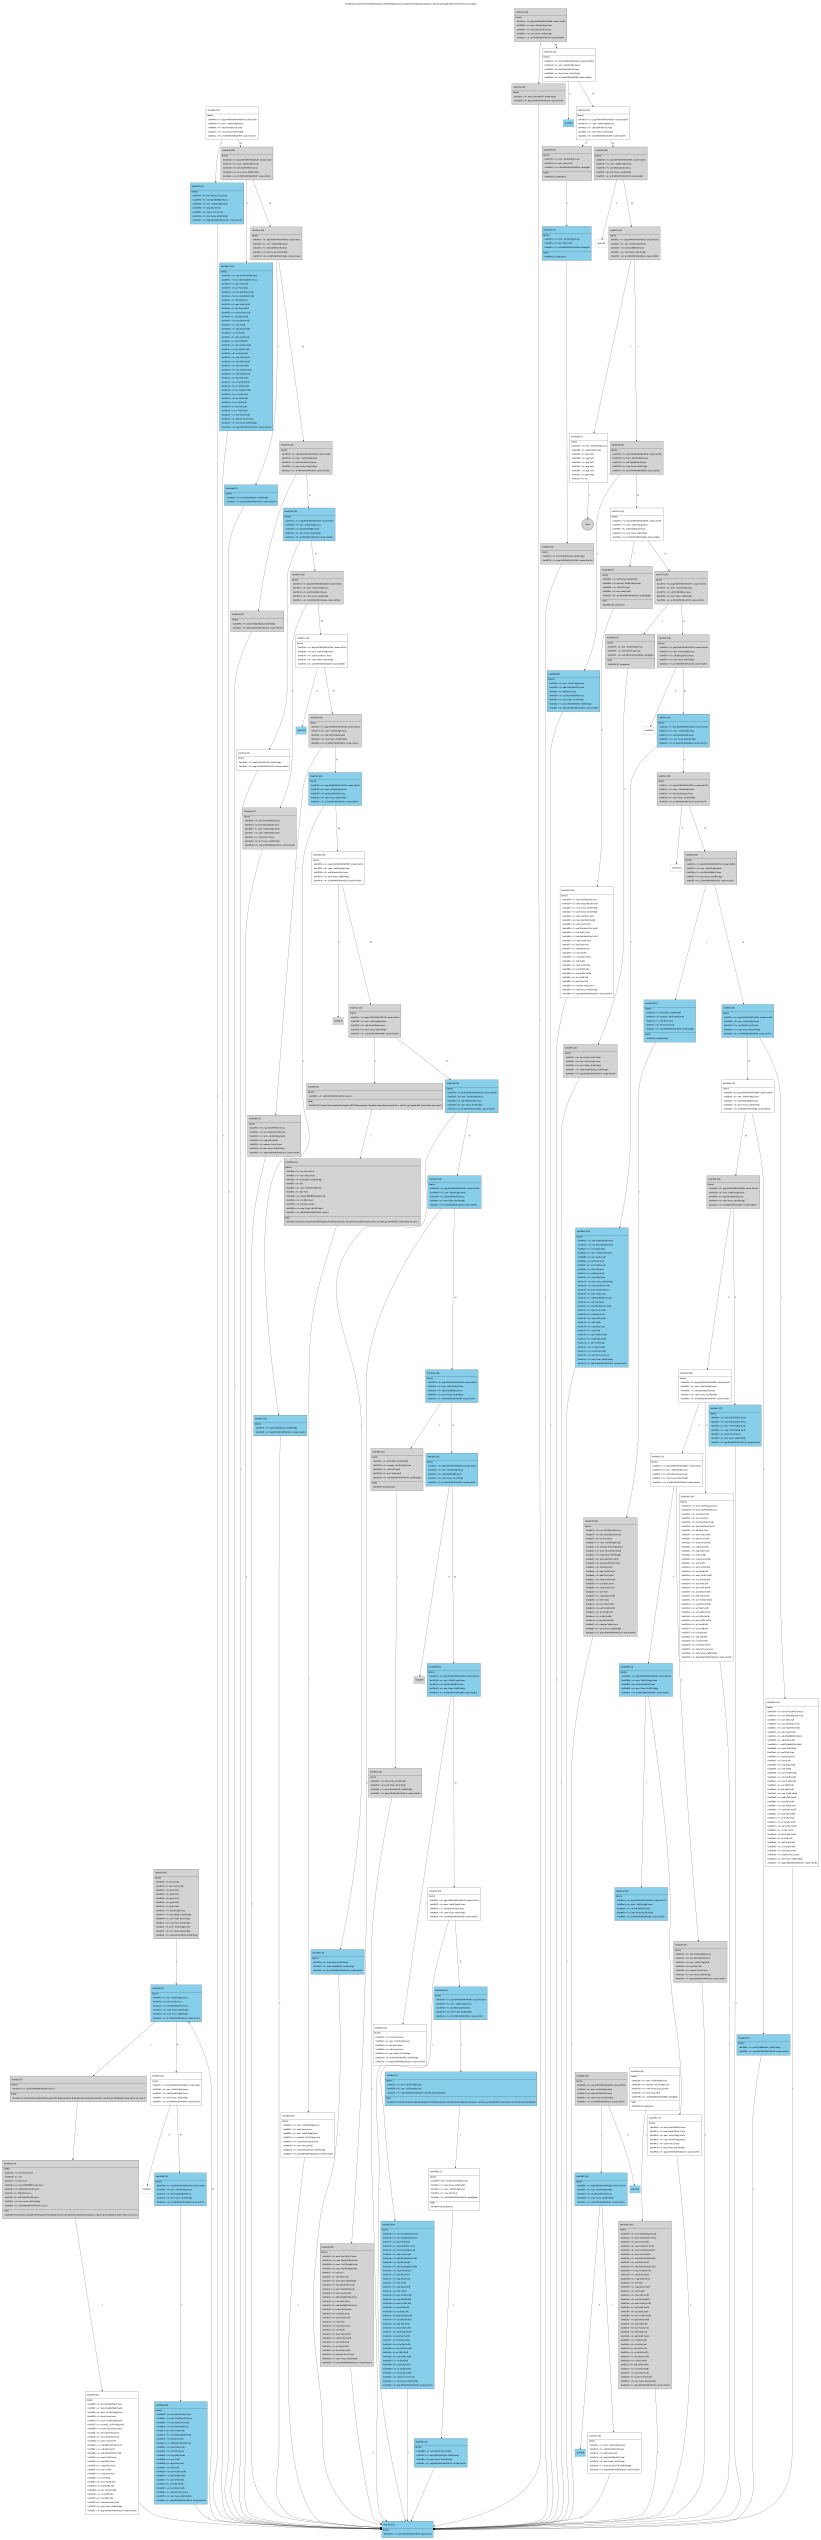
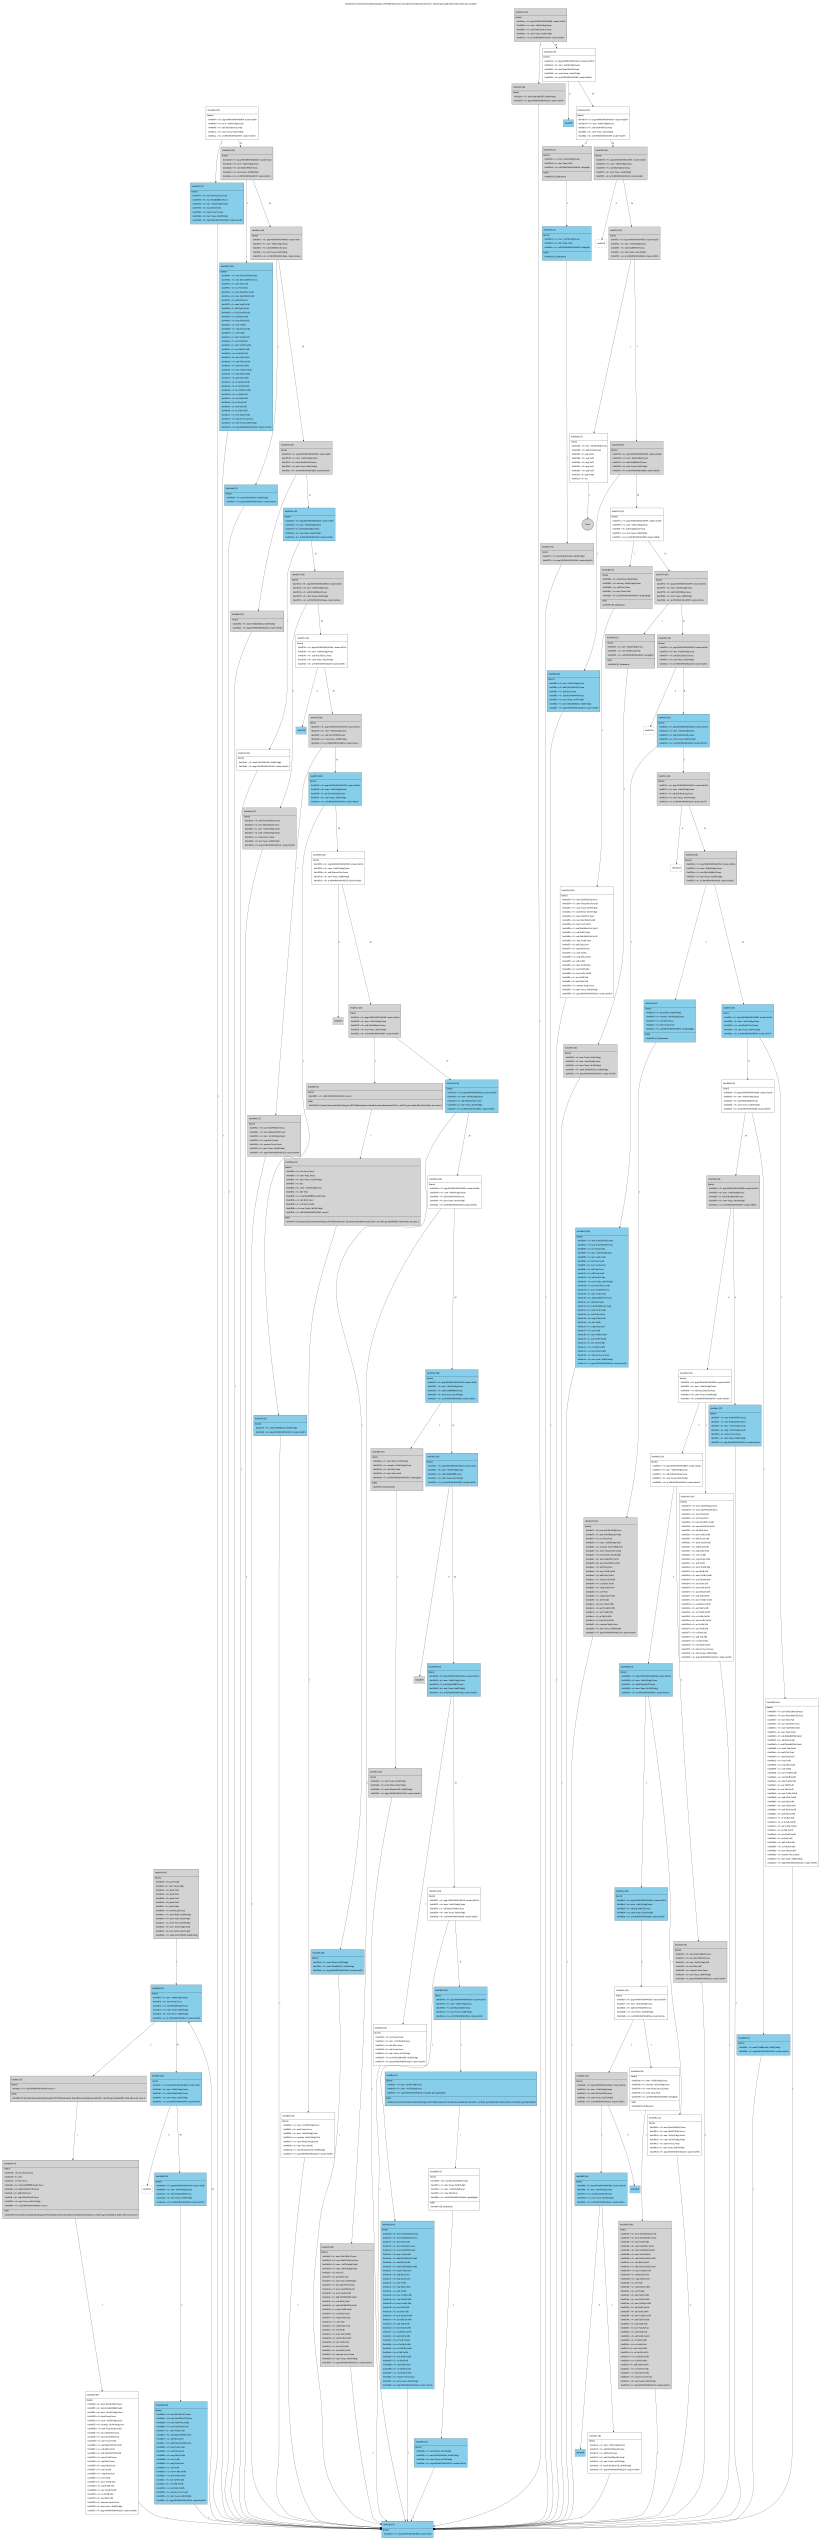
(454, 1192) -> (454, 1192)
none -> (641, 2003)
(176, 2089) -> (176, 2089)
